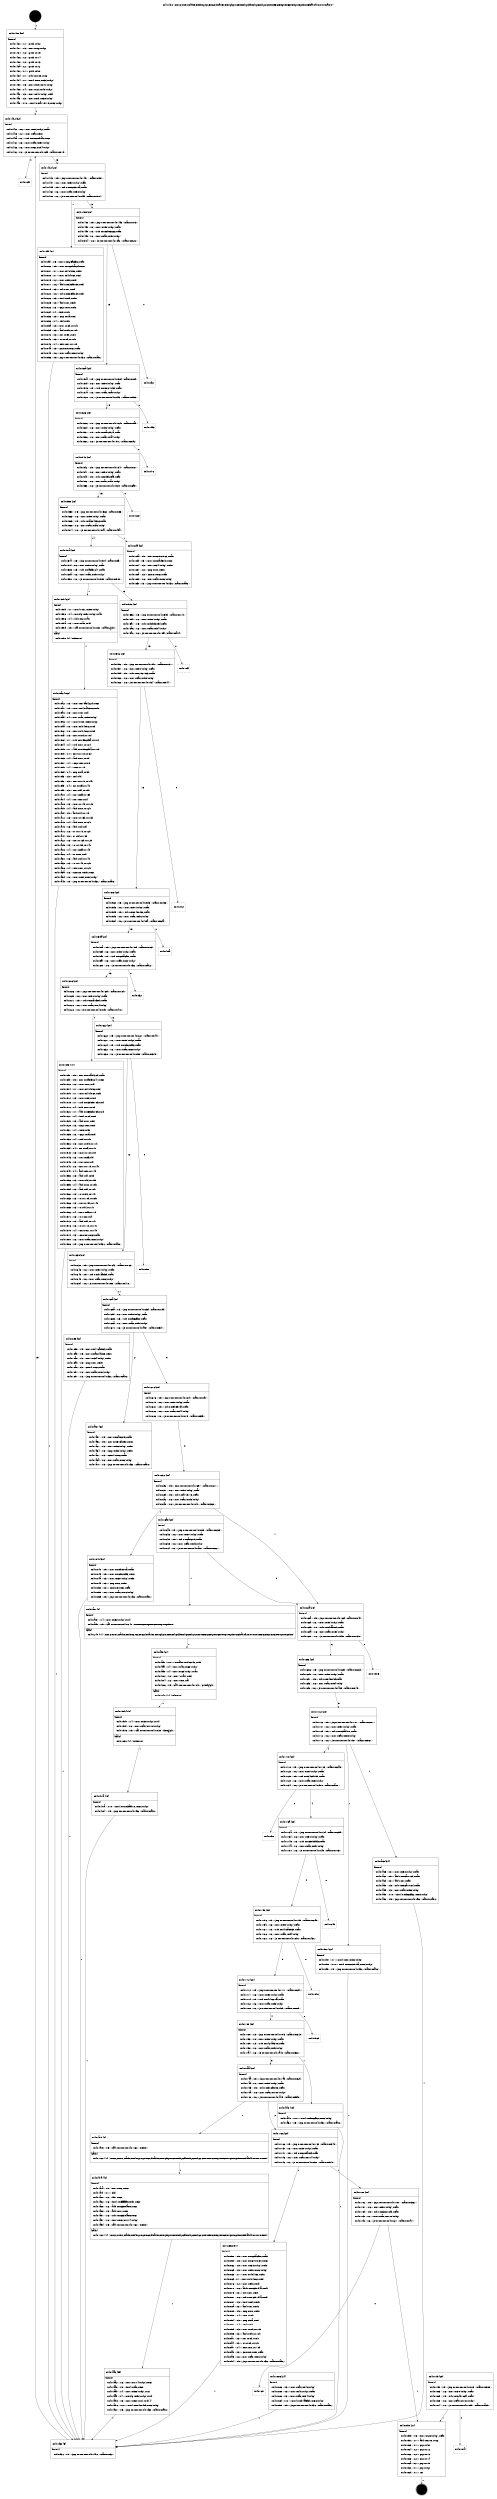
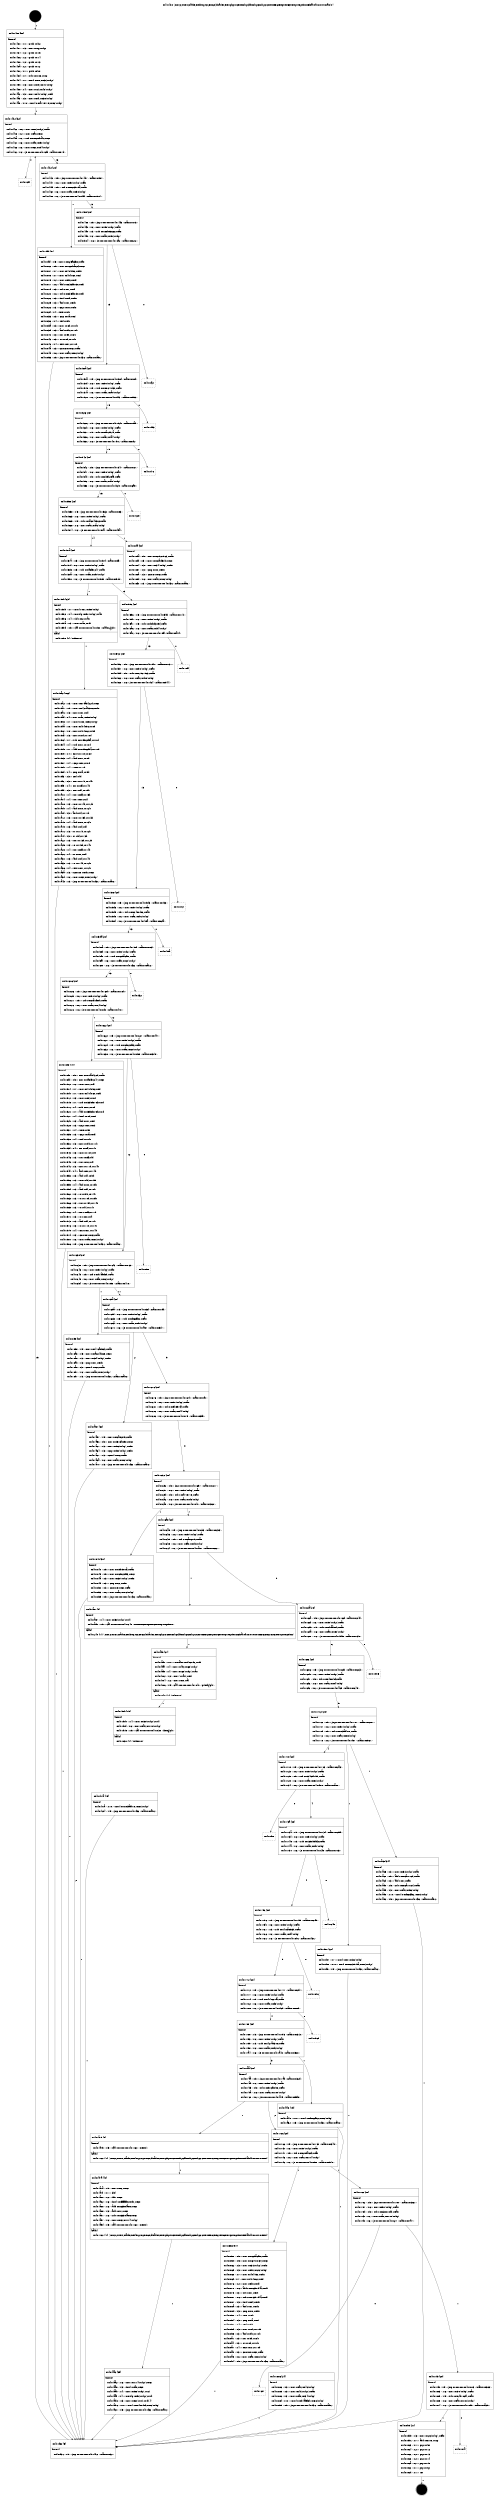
none -> (107, 449)
none -> (99, 1311)
(271, 1549) -> (188, 1511)
(134, 1768) -> none
none -> (75, 1951)
(403, 2323) -> (441, 2295)
